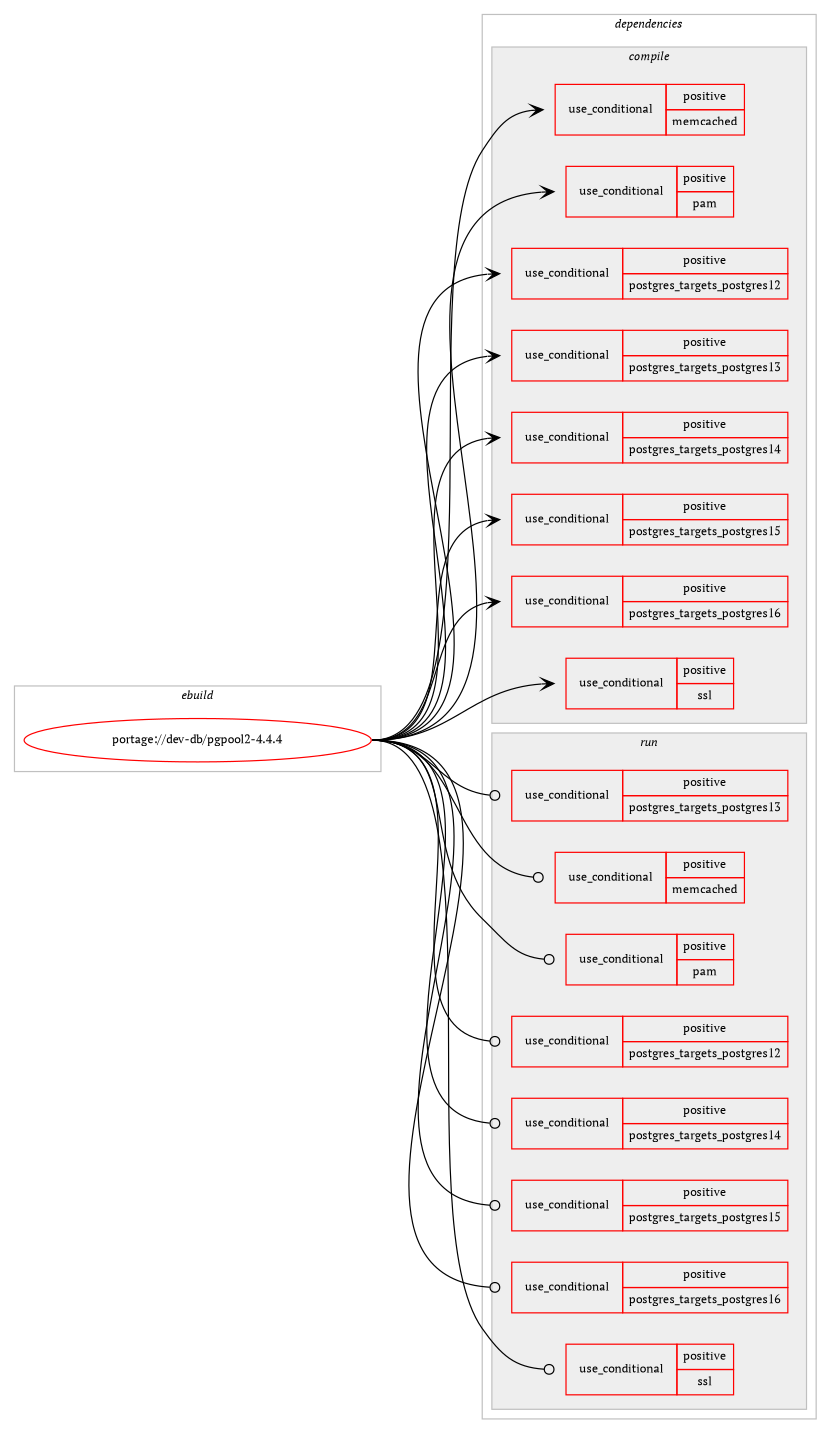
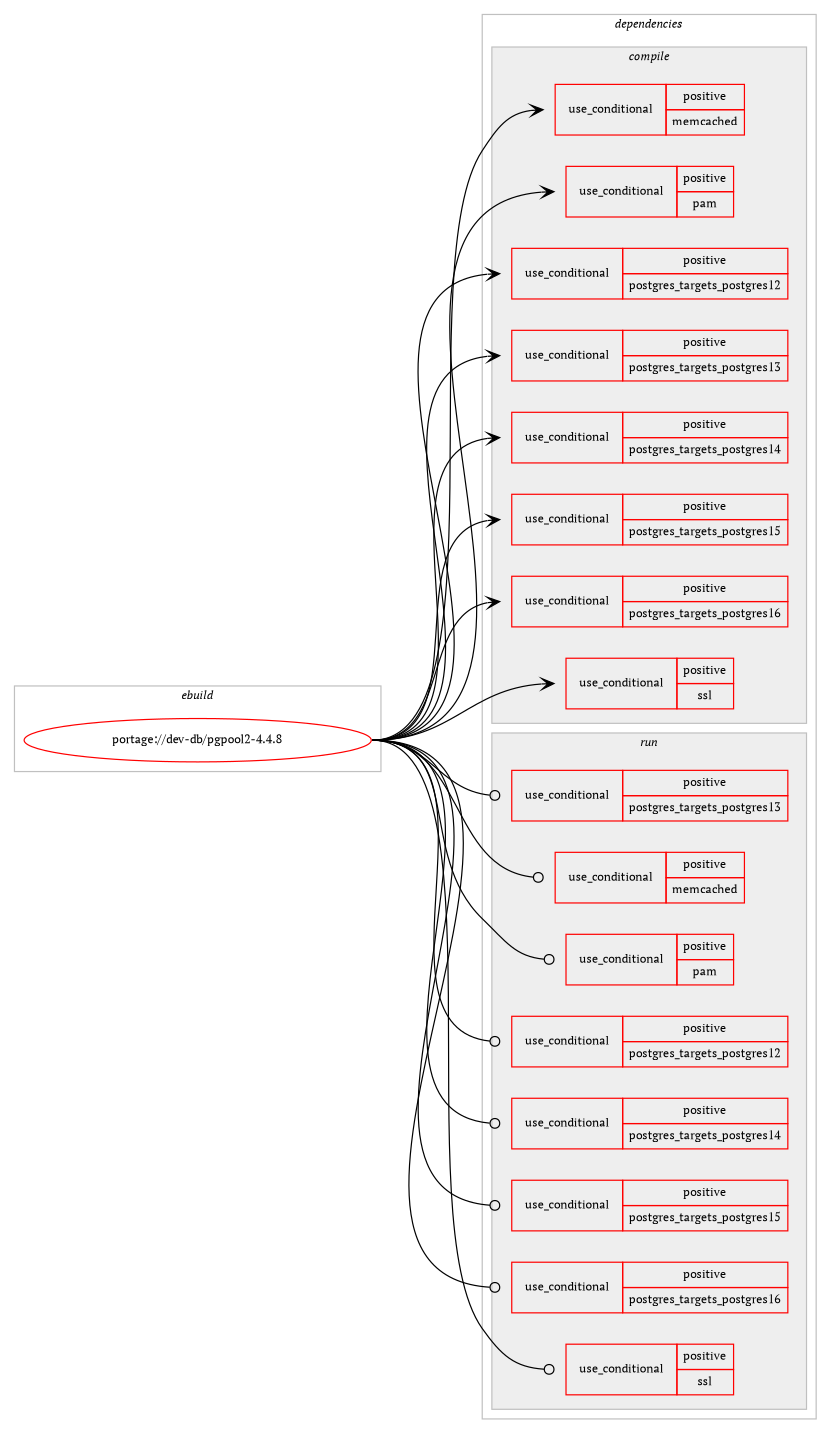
(198, 740) -> (198, 740)
